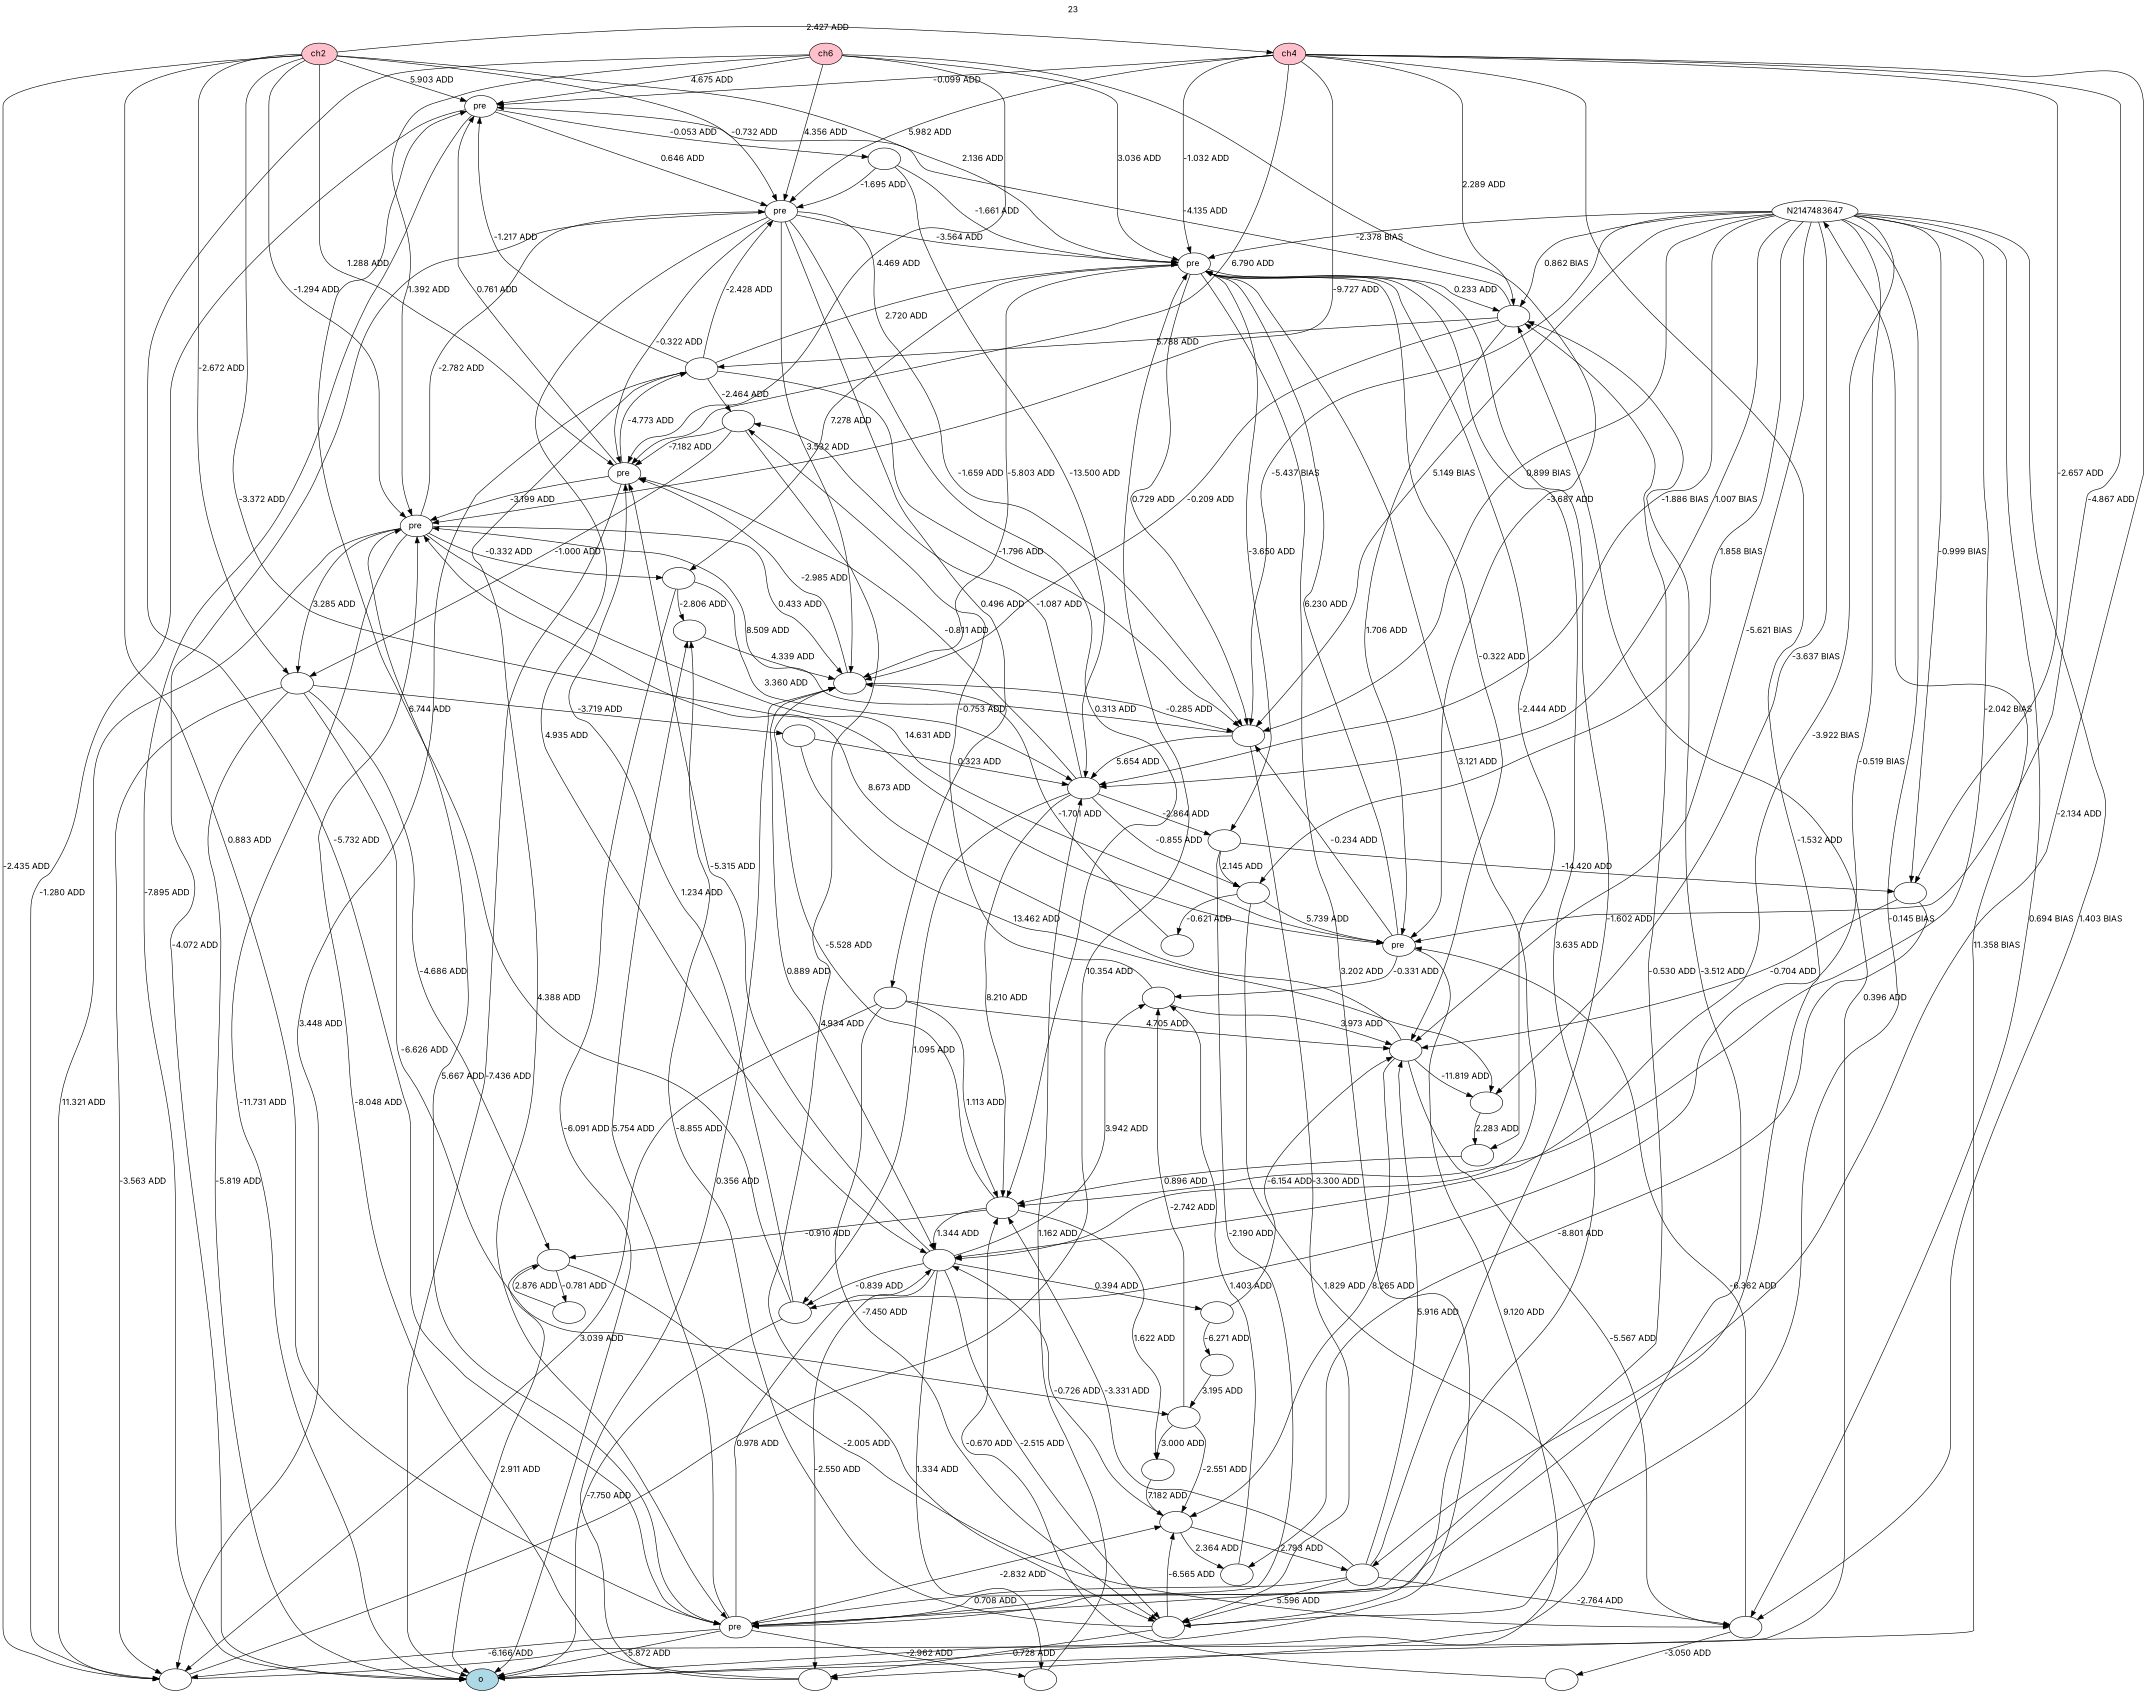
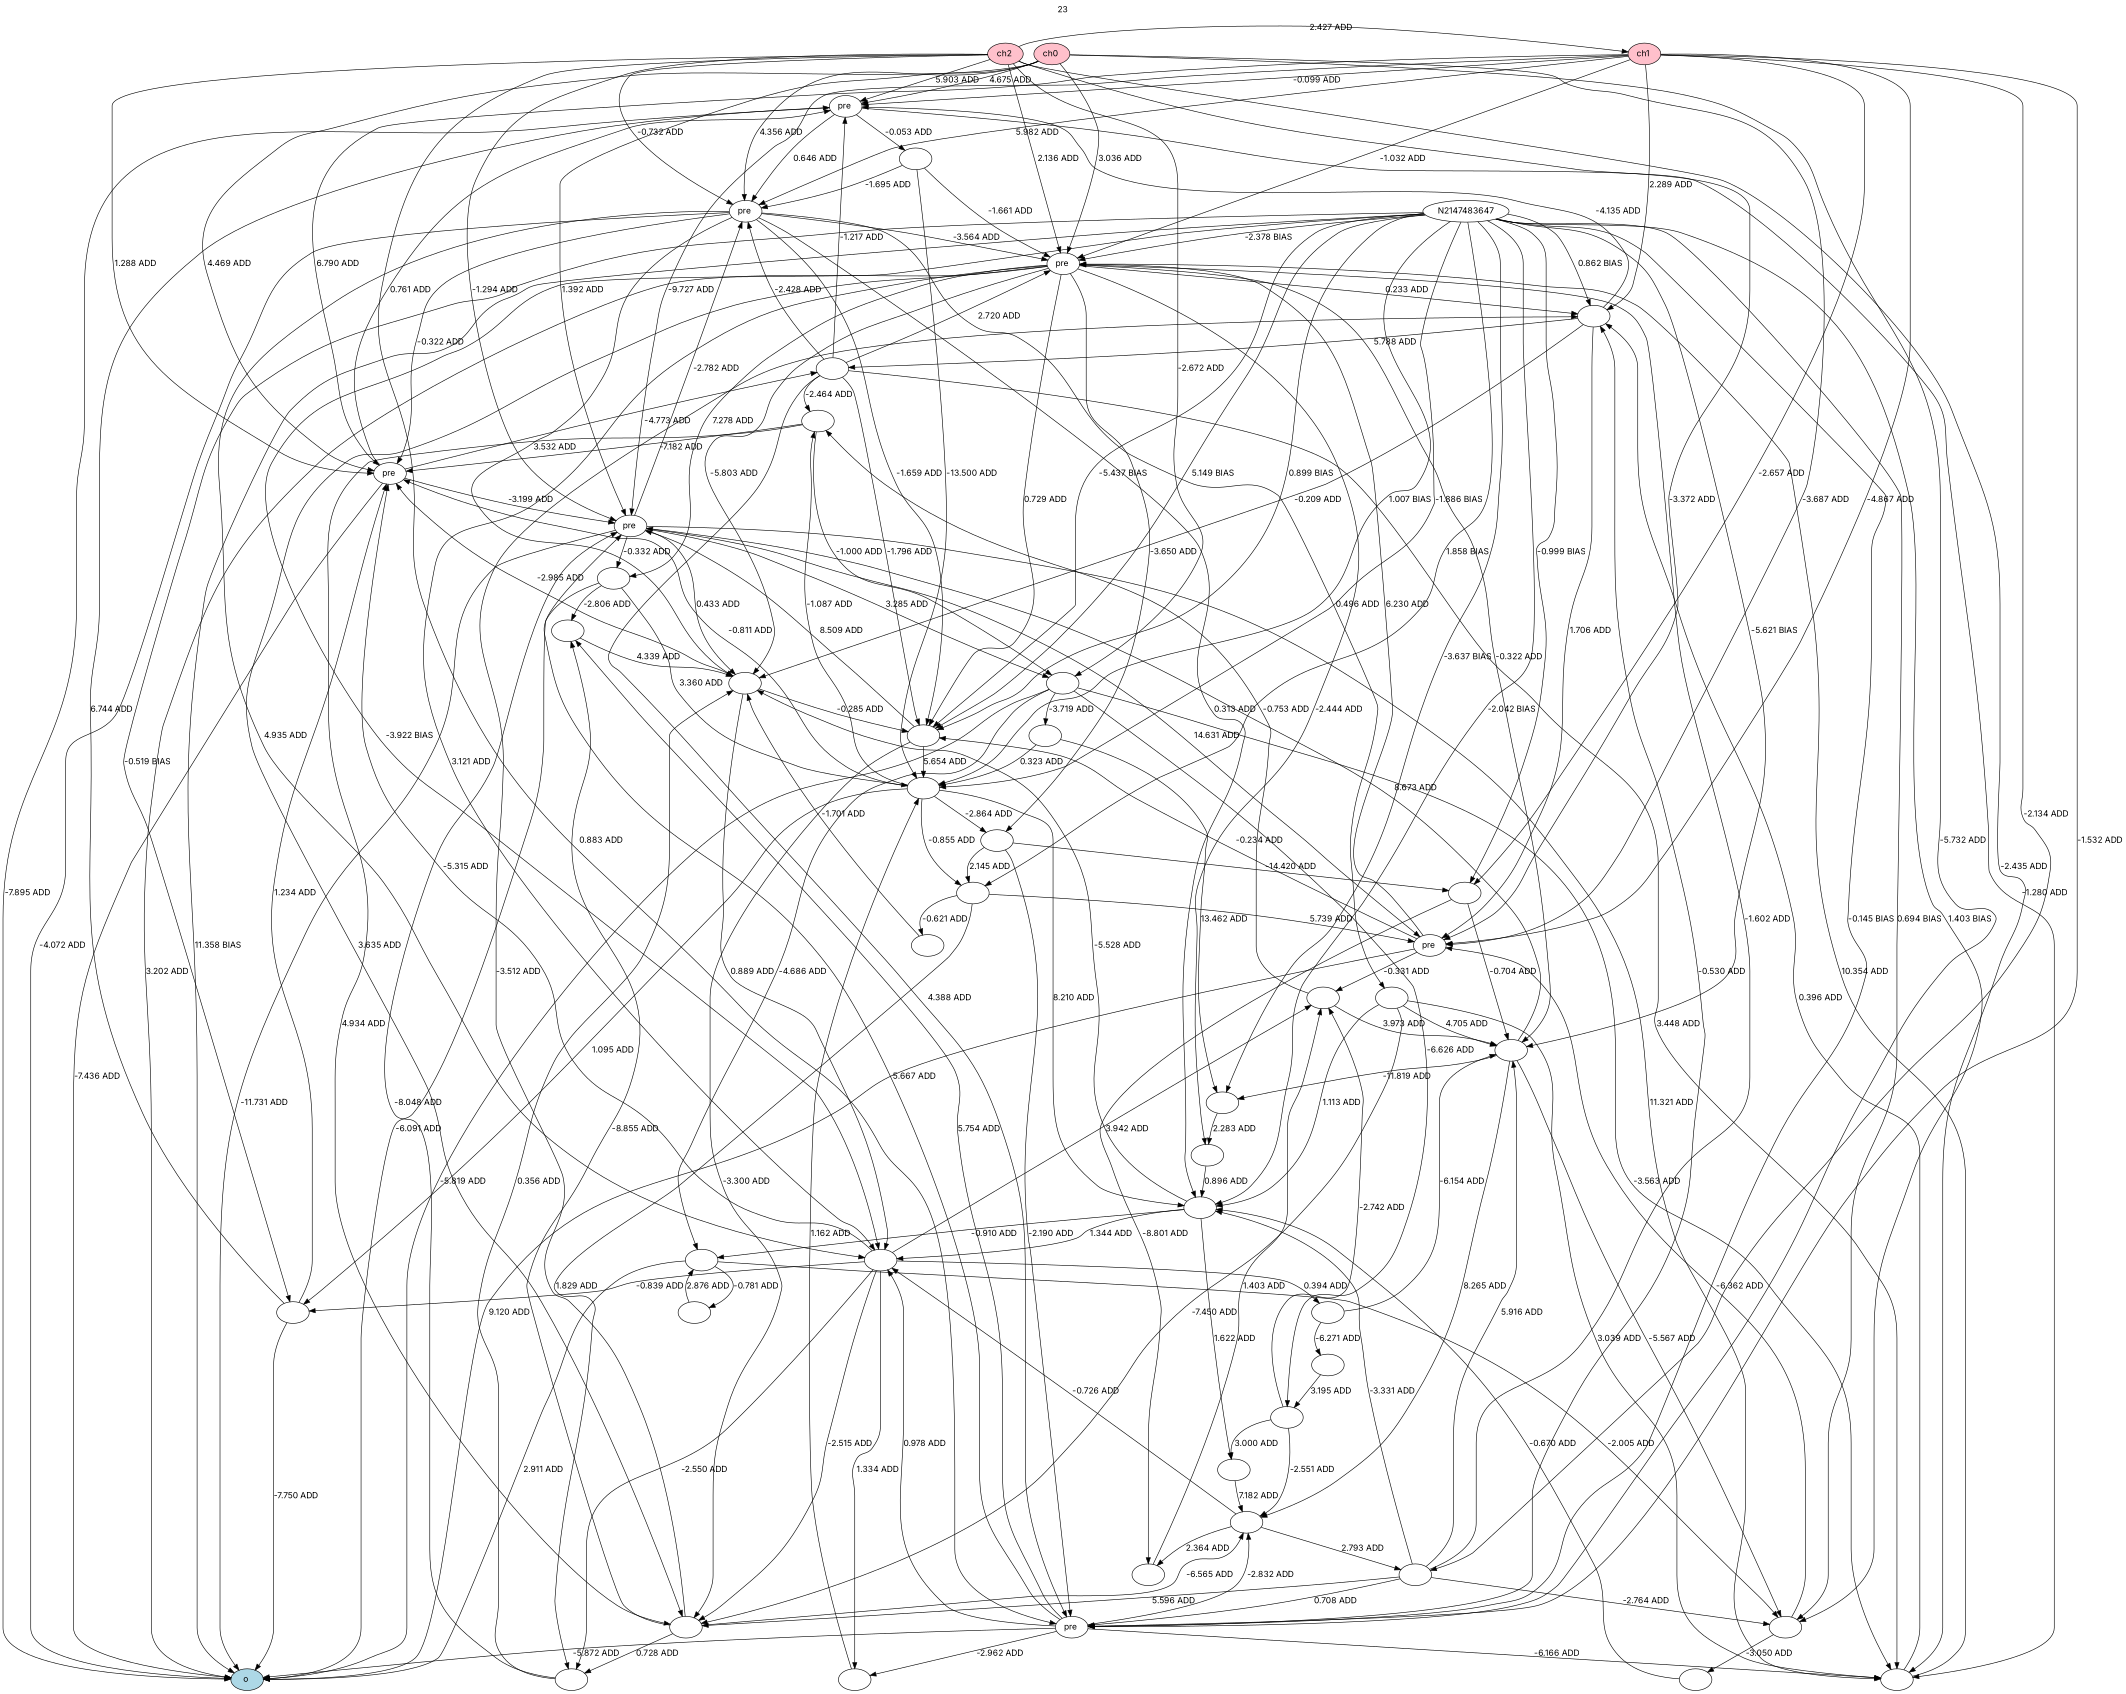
(826, 54) -> (1052, 54)
(1289, 54) -> (1644, 54)
(1973, 1603) -> (261, 462)
